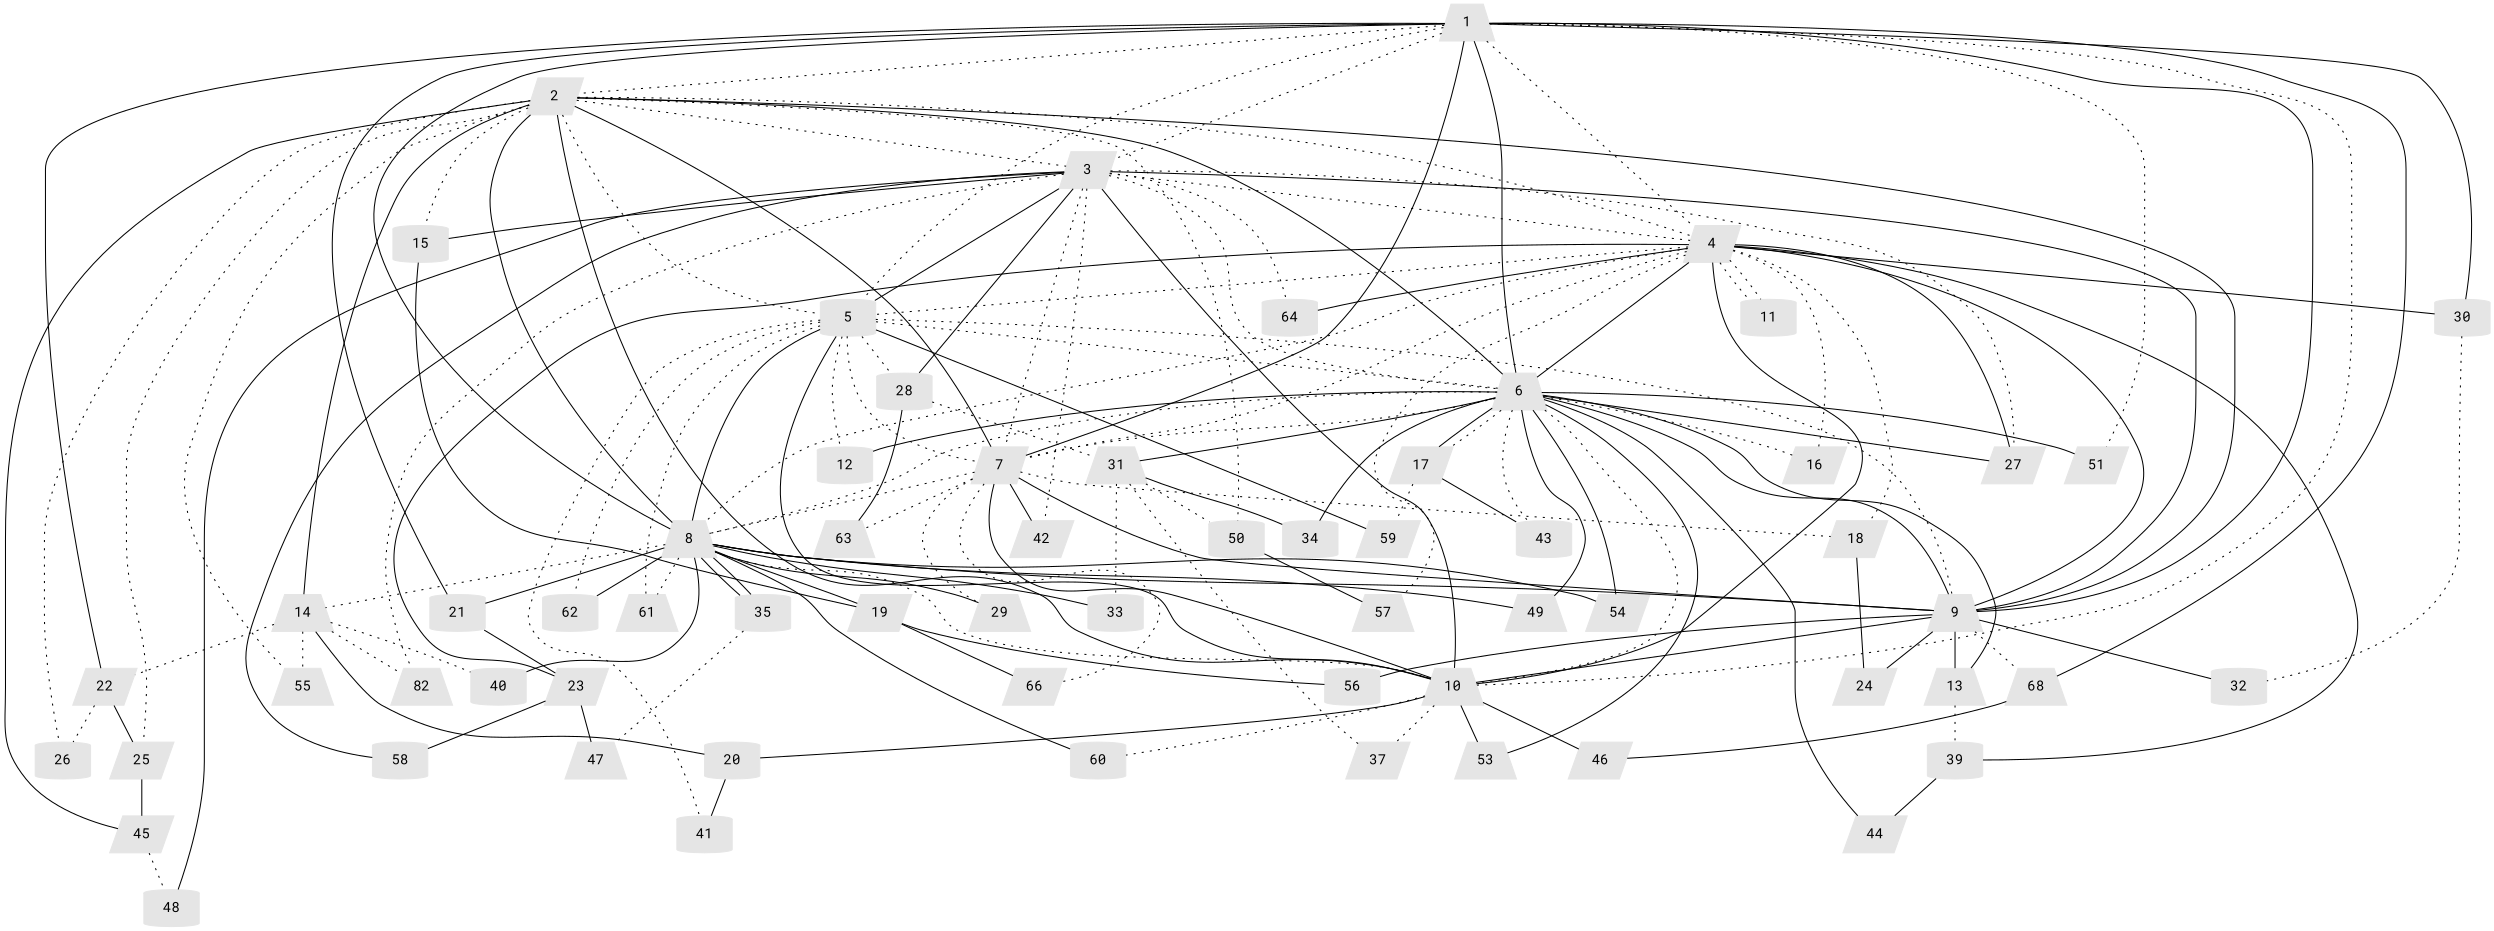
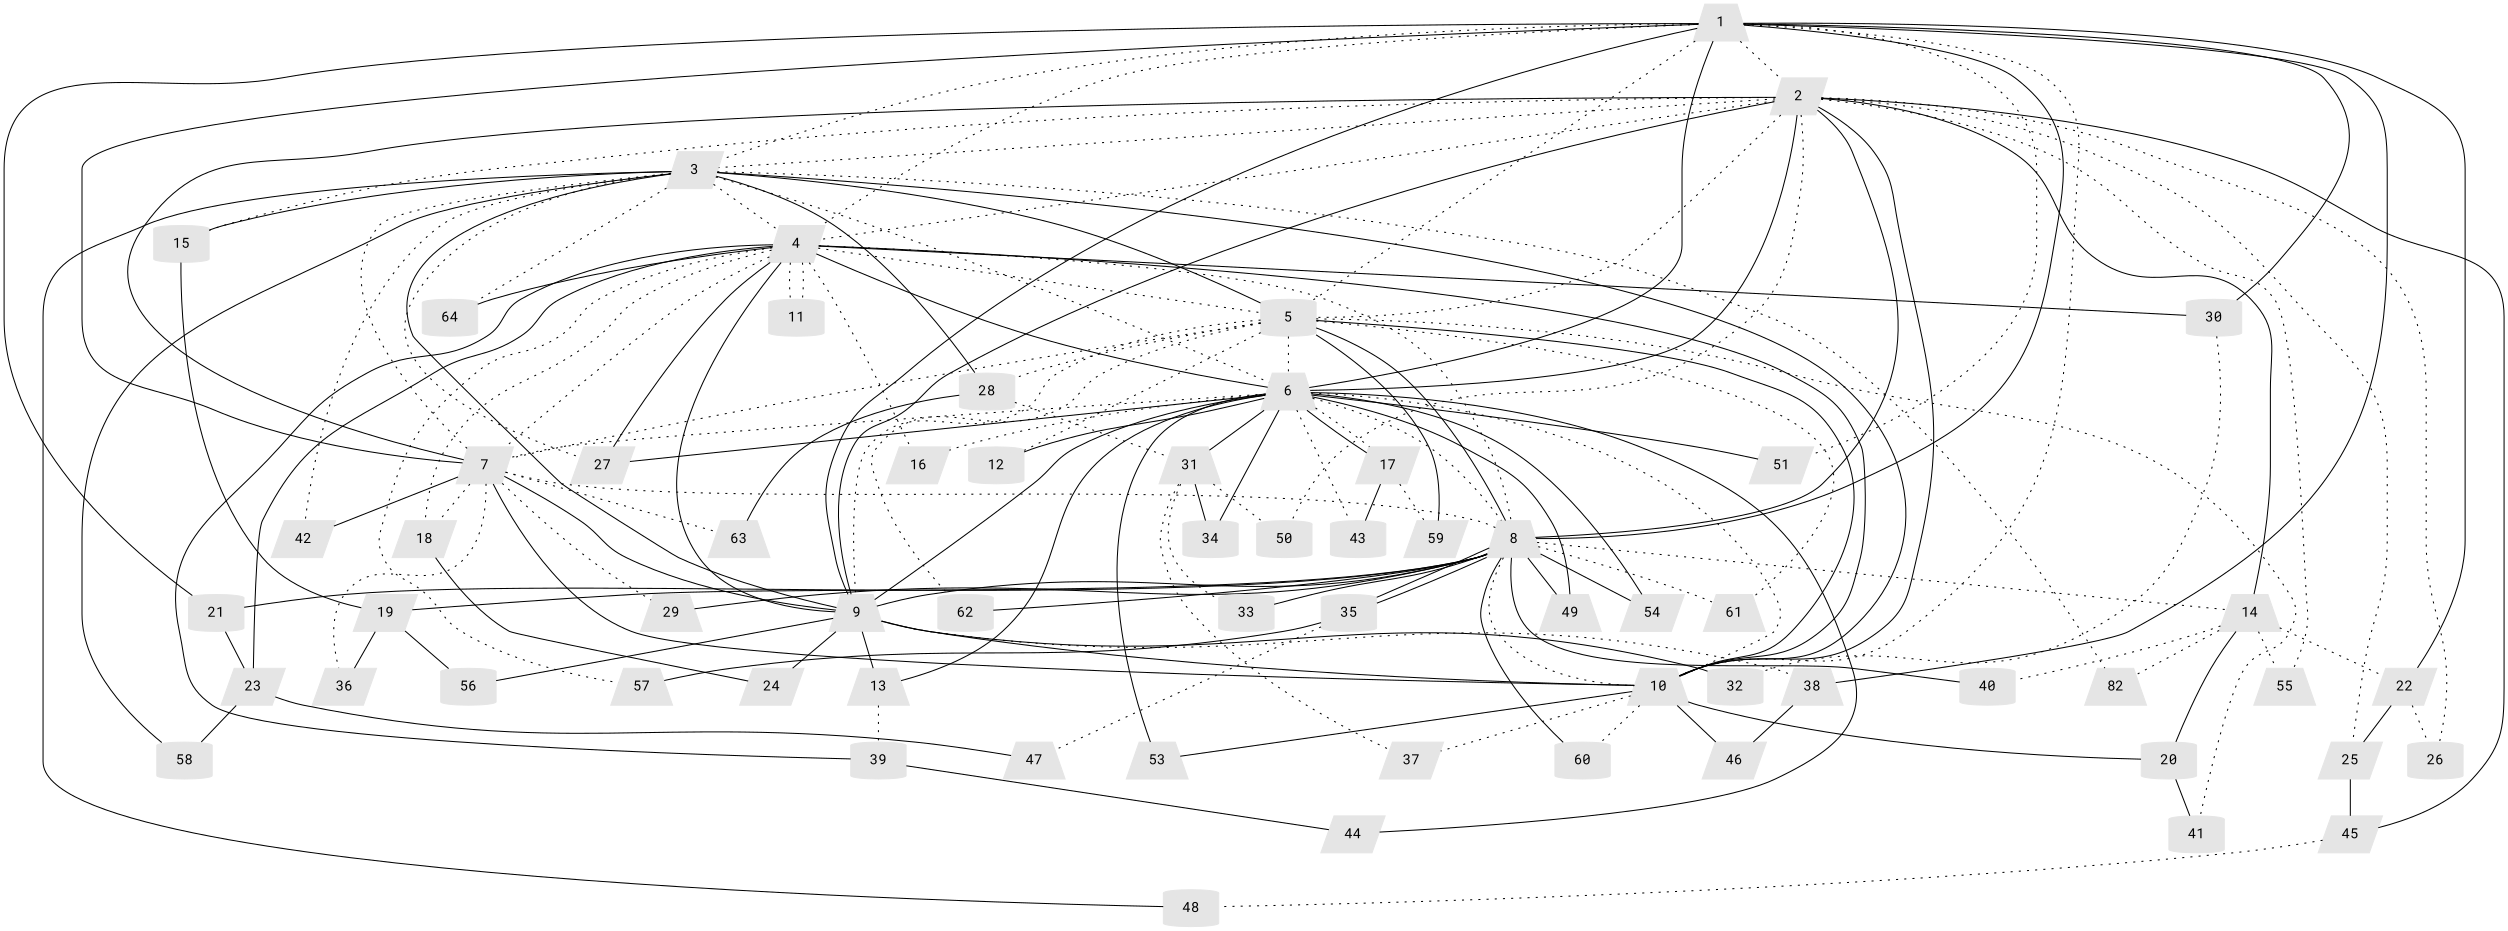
(1311, 577) -> (993, 653)
(1035, 687) -> (344, 687)
(2036, 687) -> (1812, 687)
